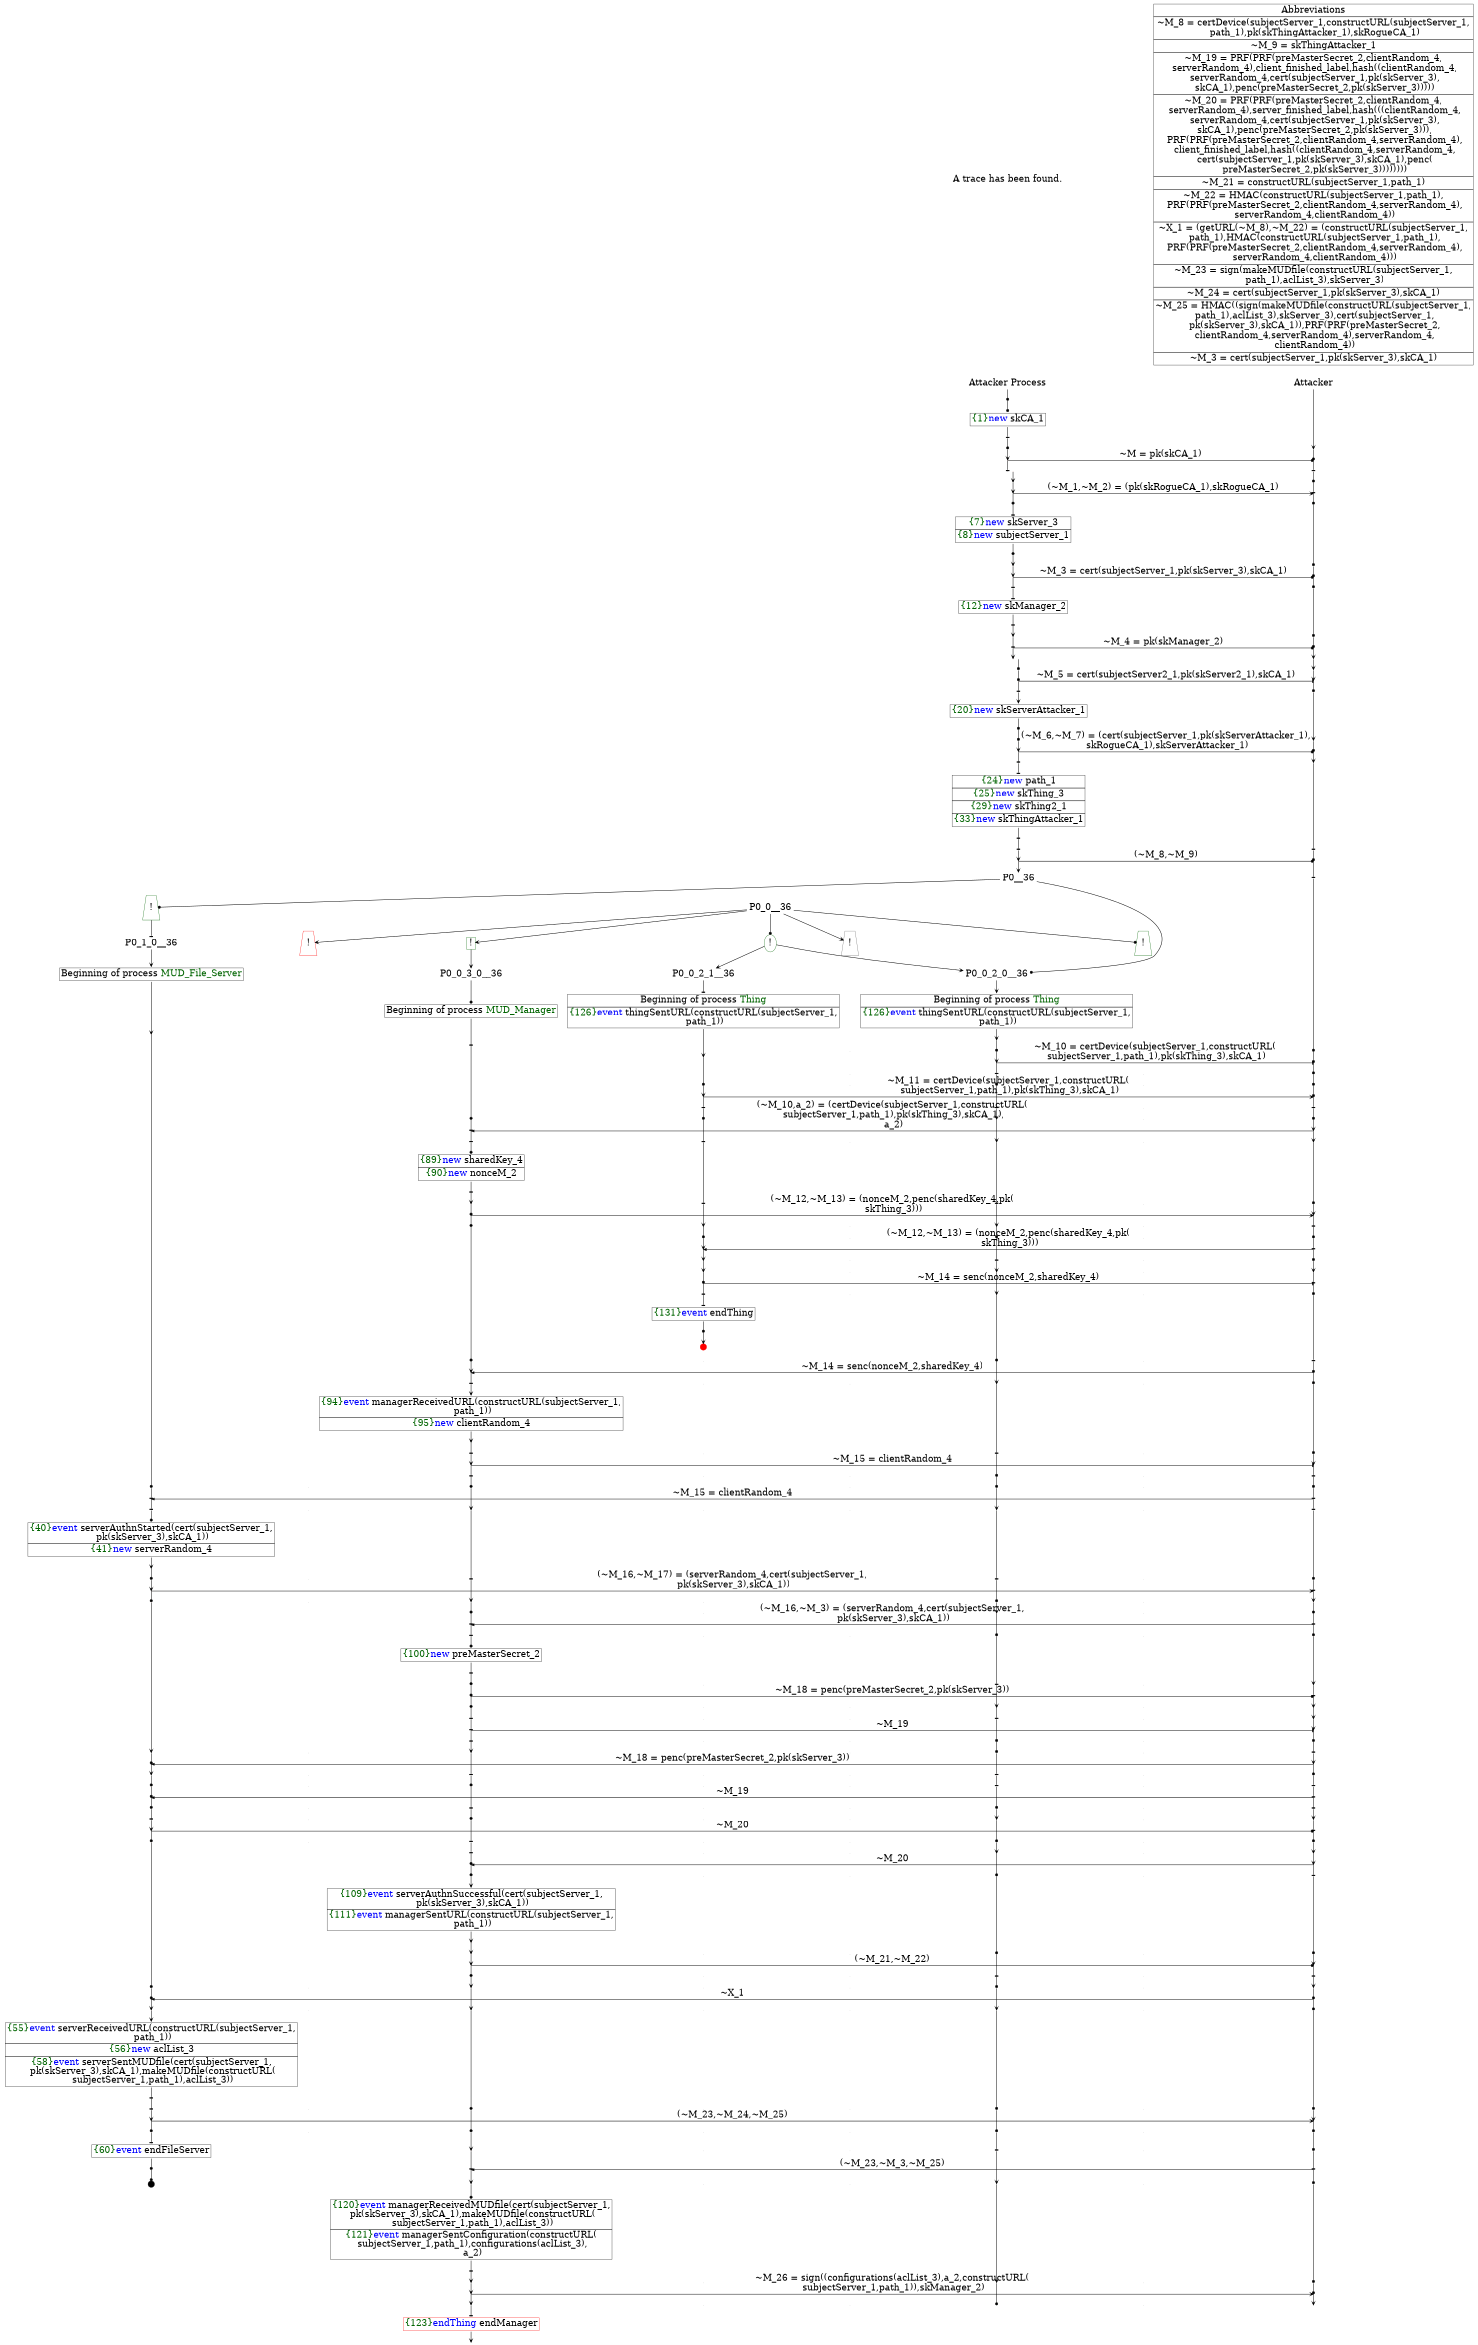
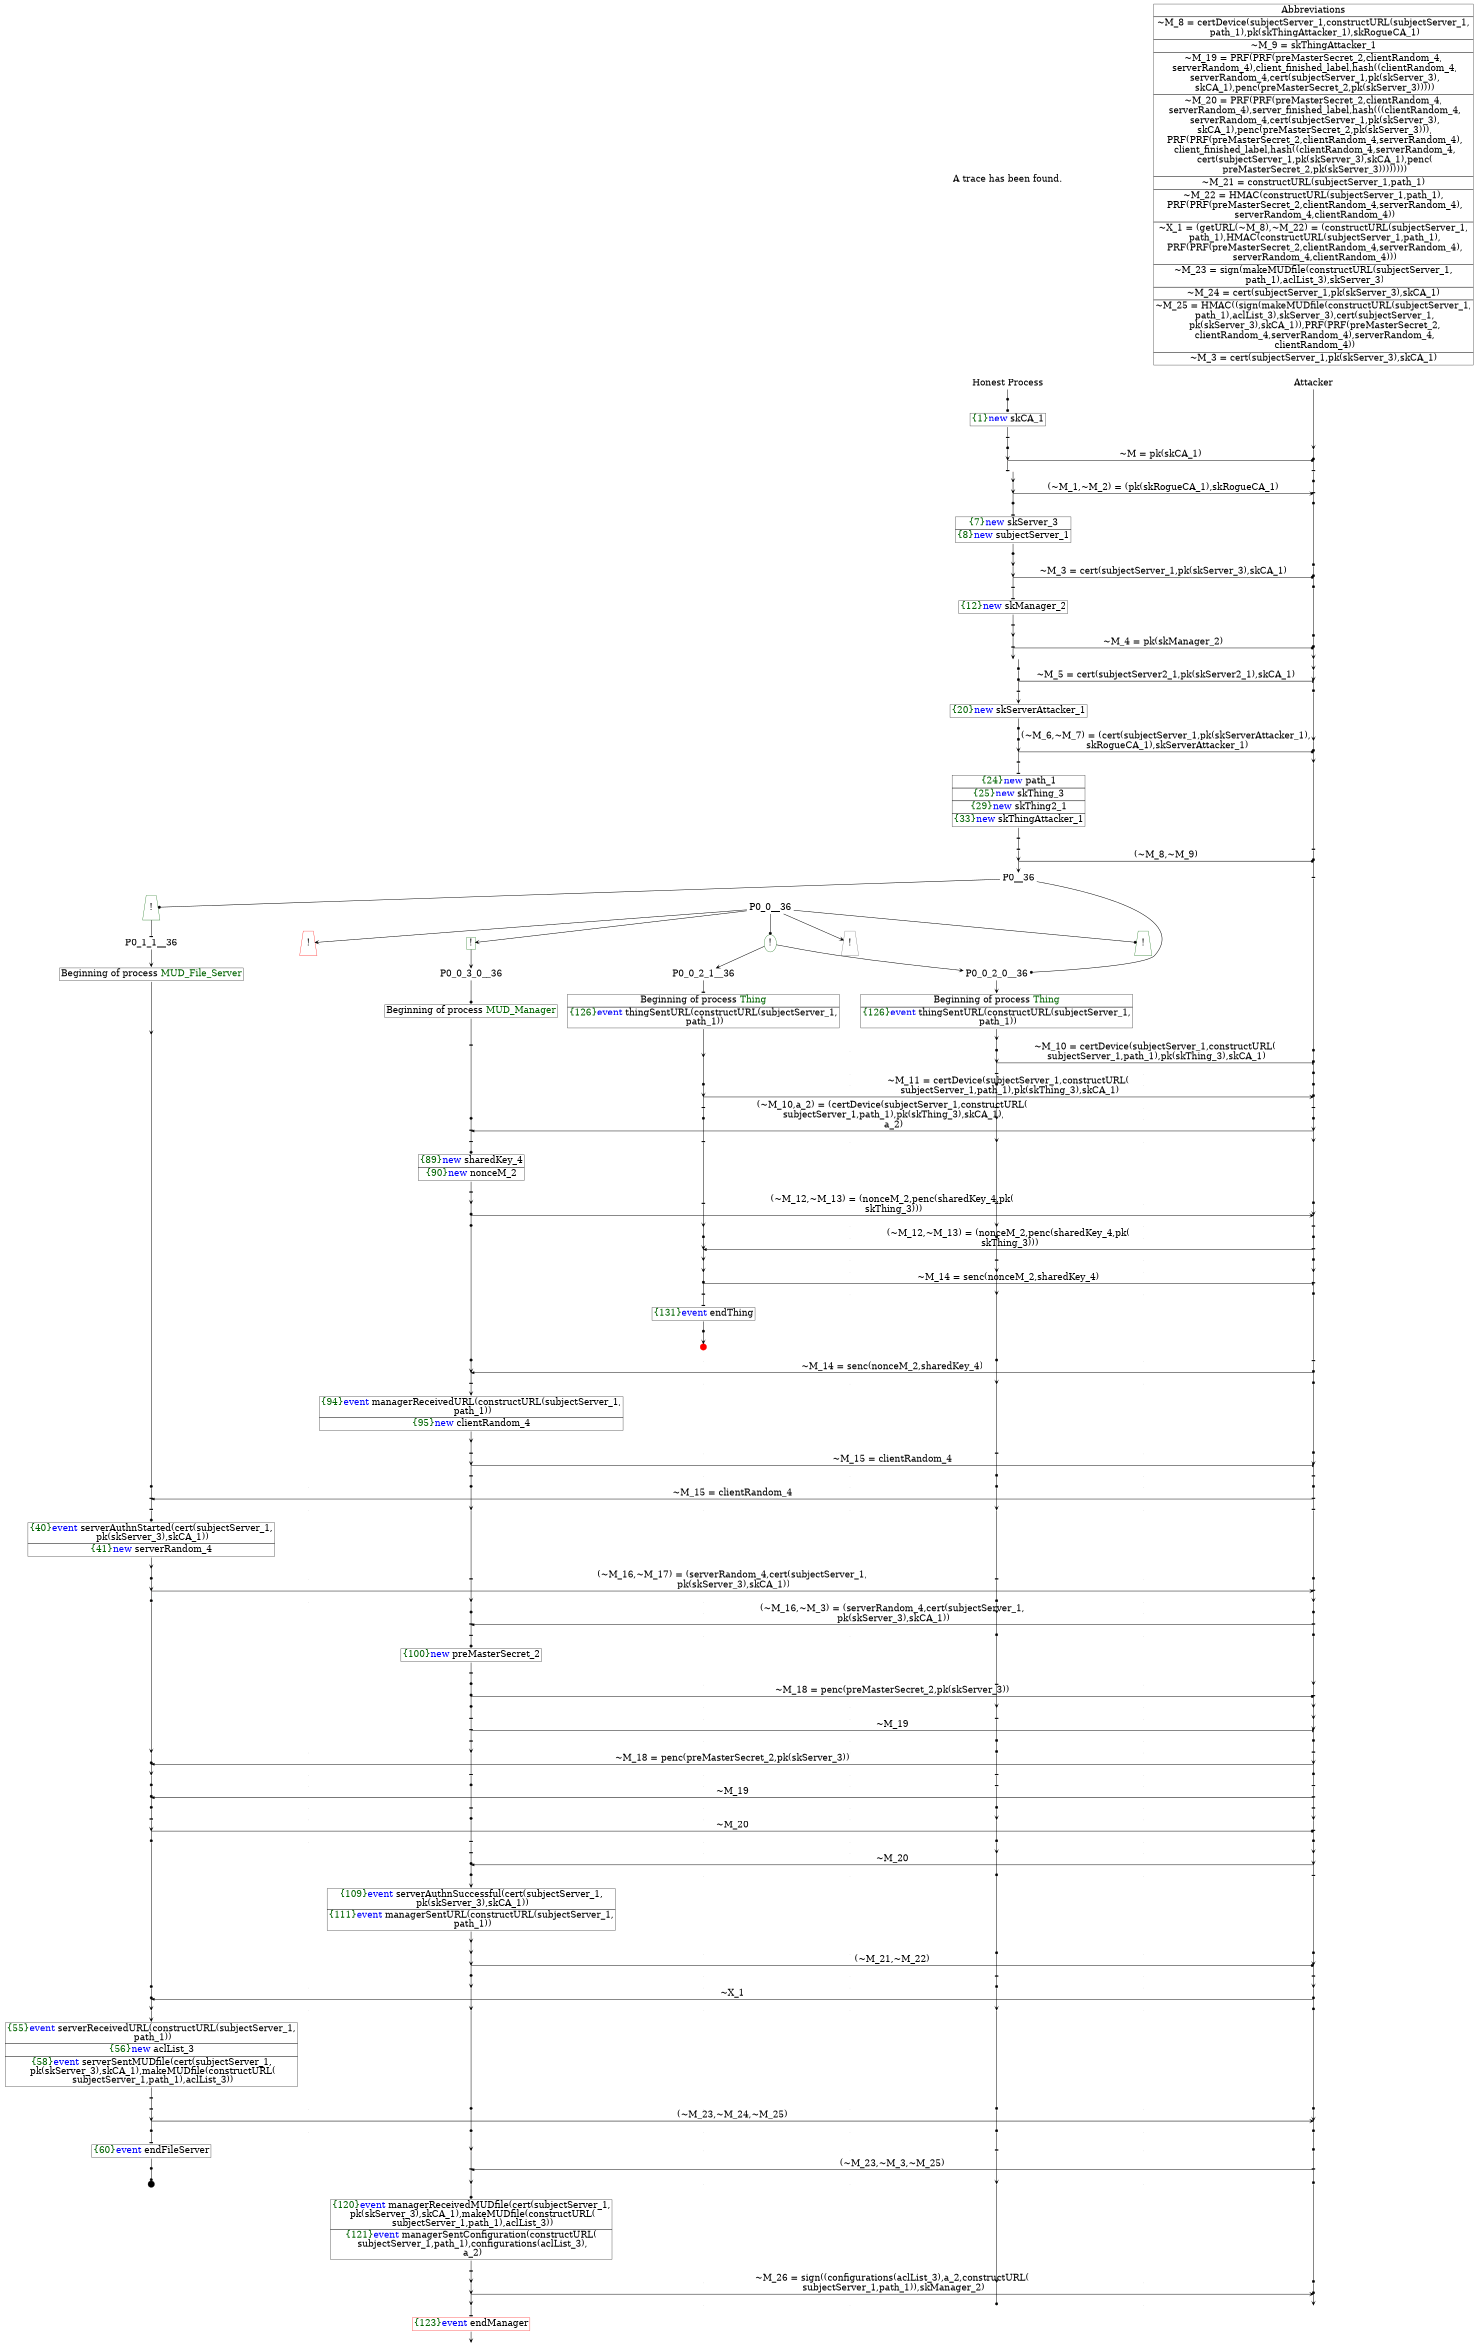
(1008, 383) -> (1008, 383)
(151, 943) -> (151, 943)
(455, 2323) -> (454, 2323)
